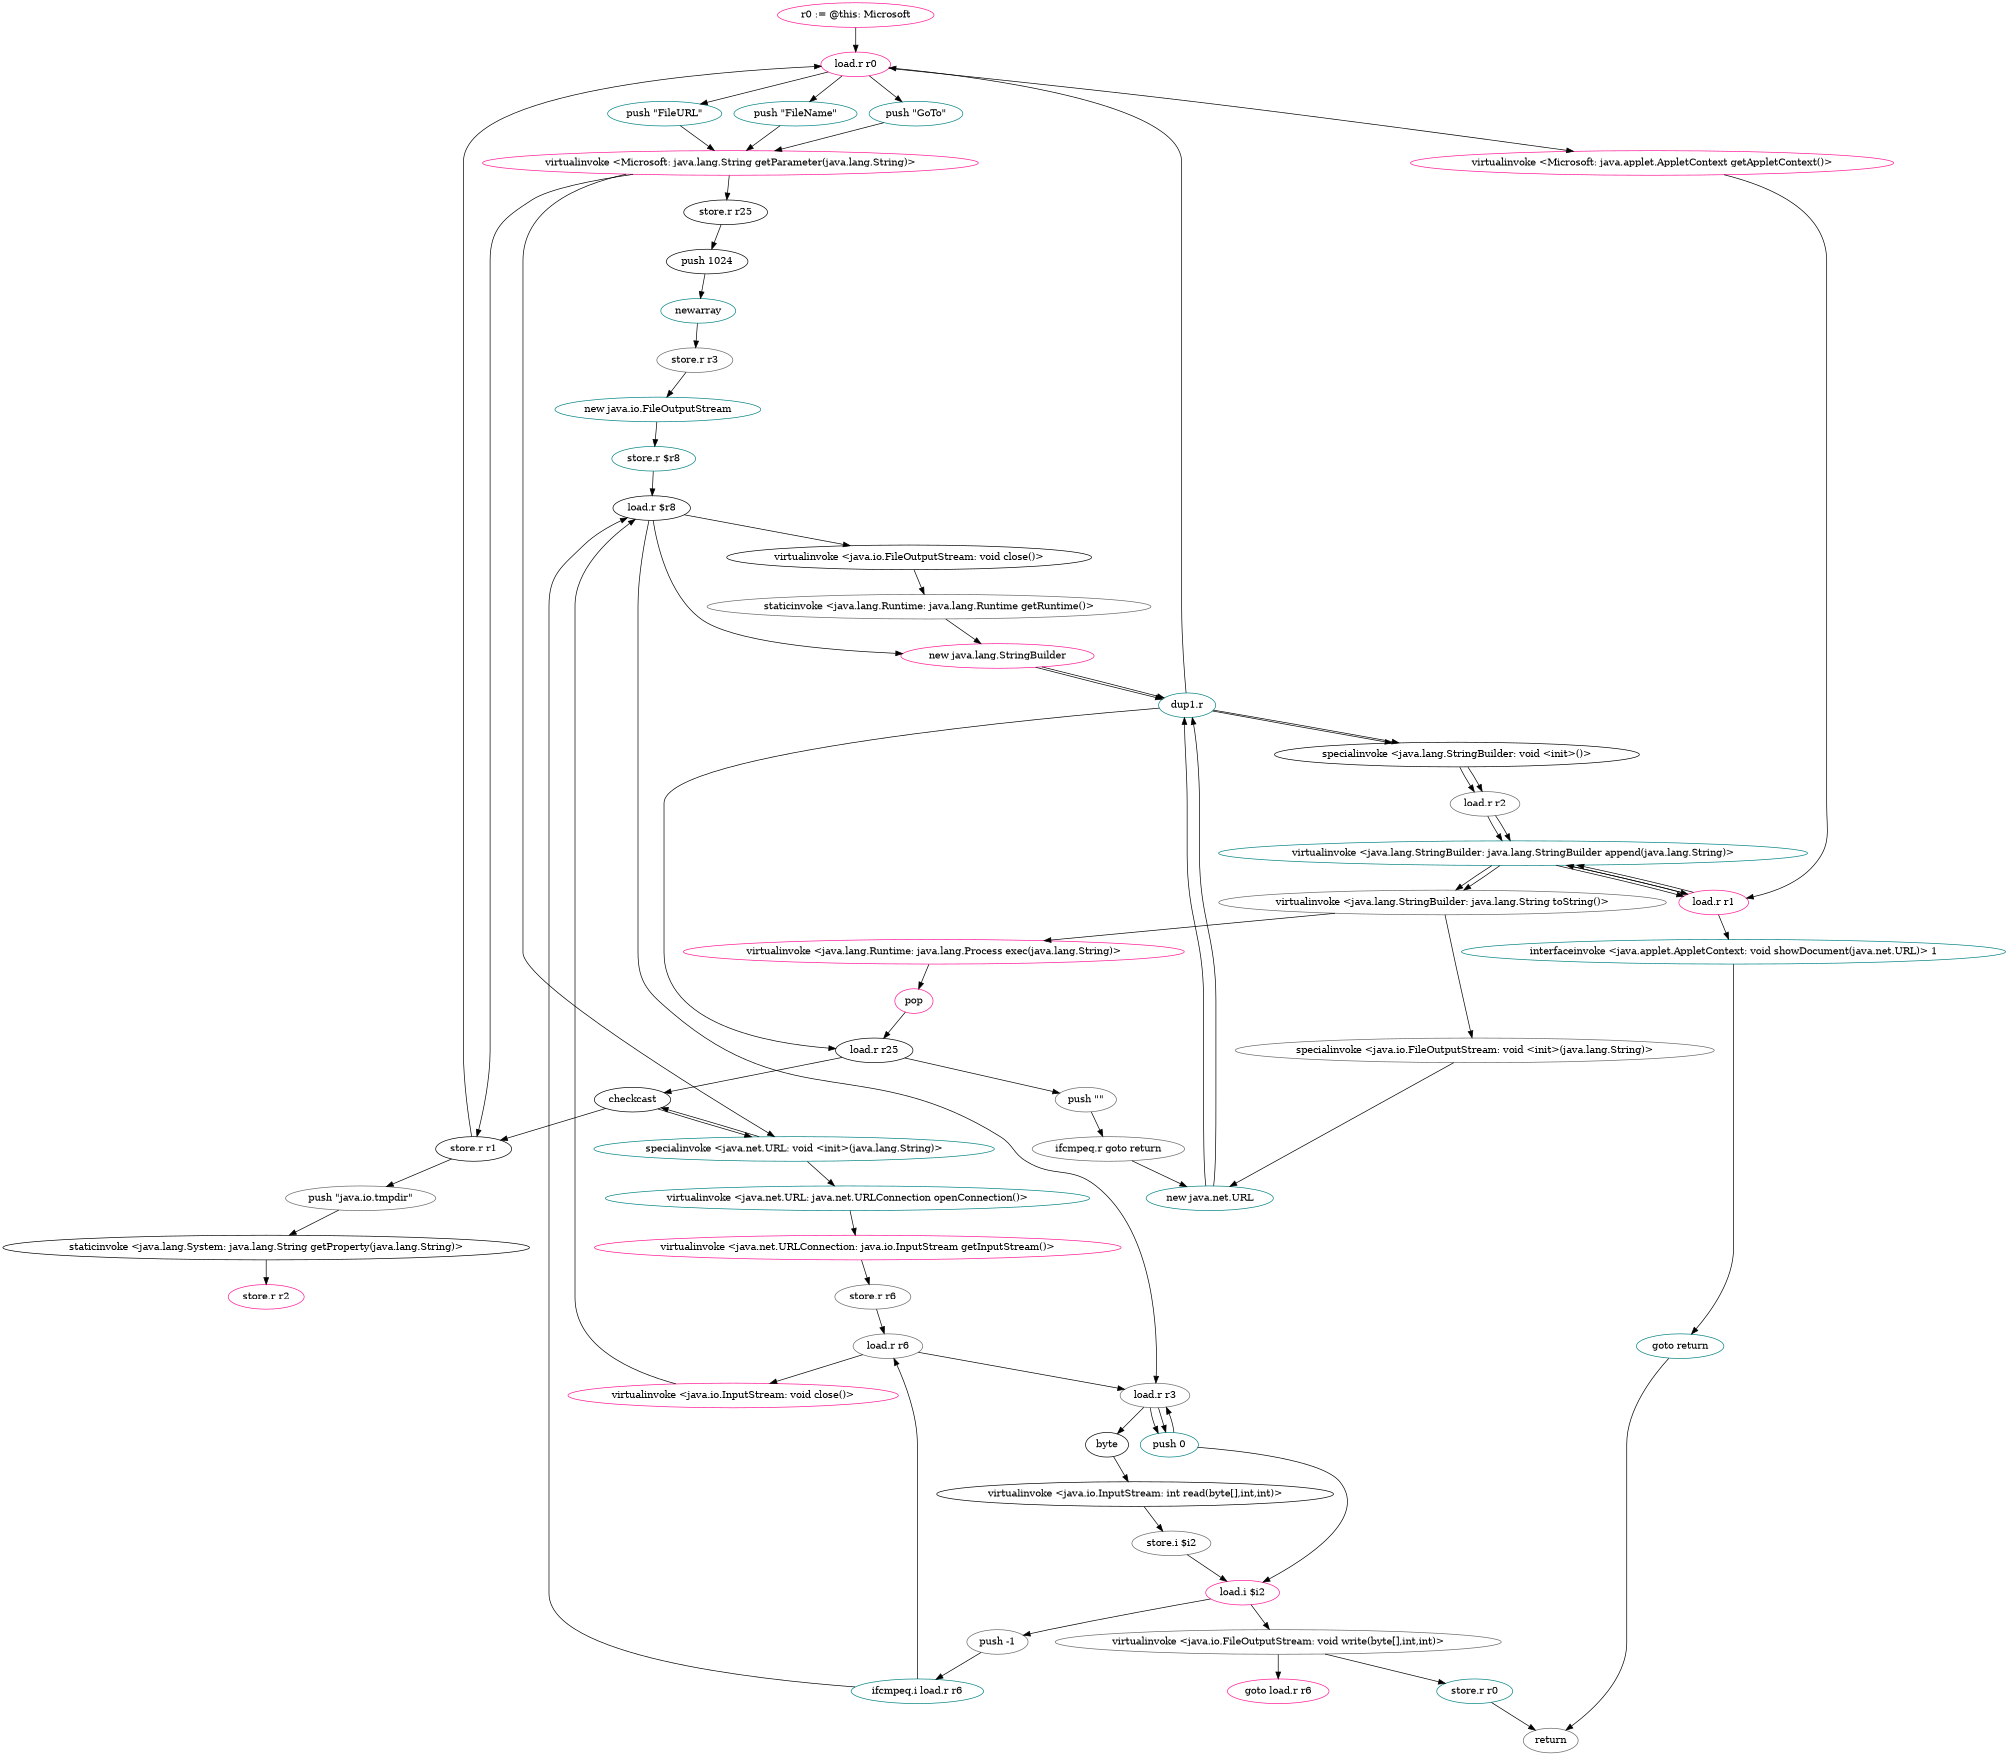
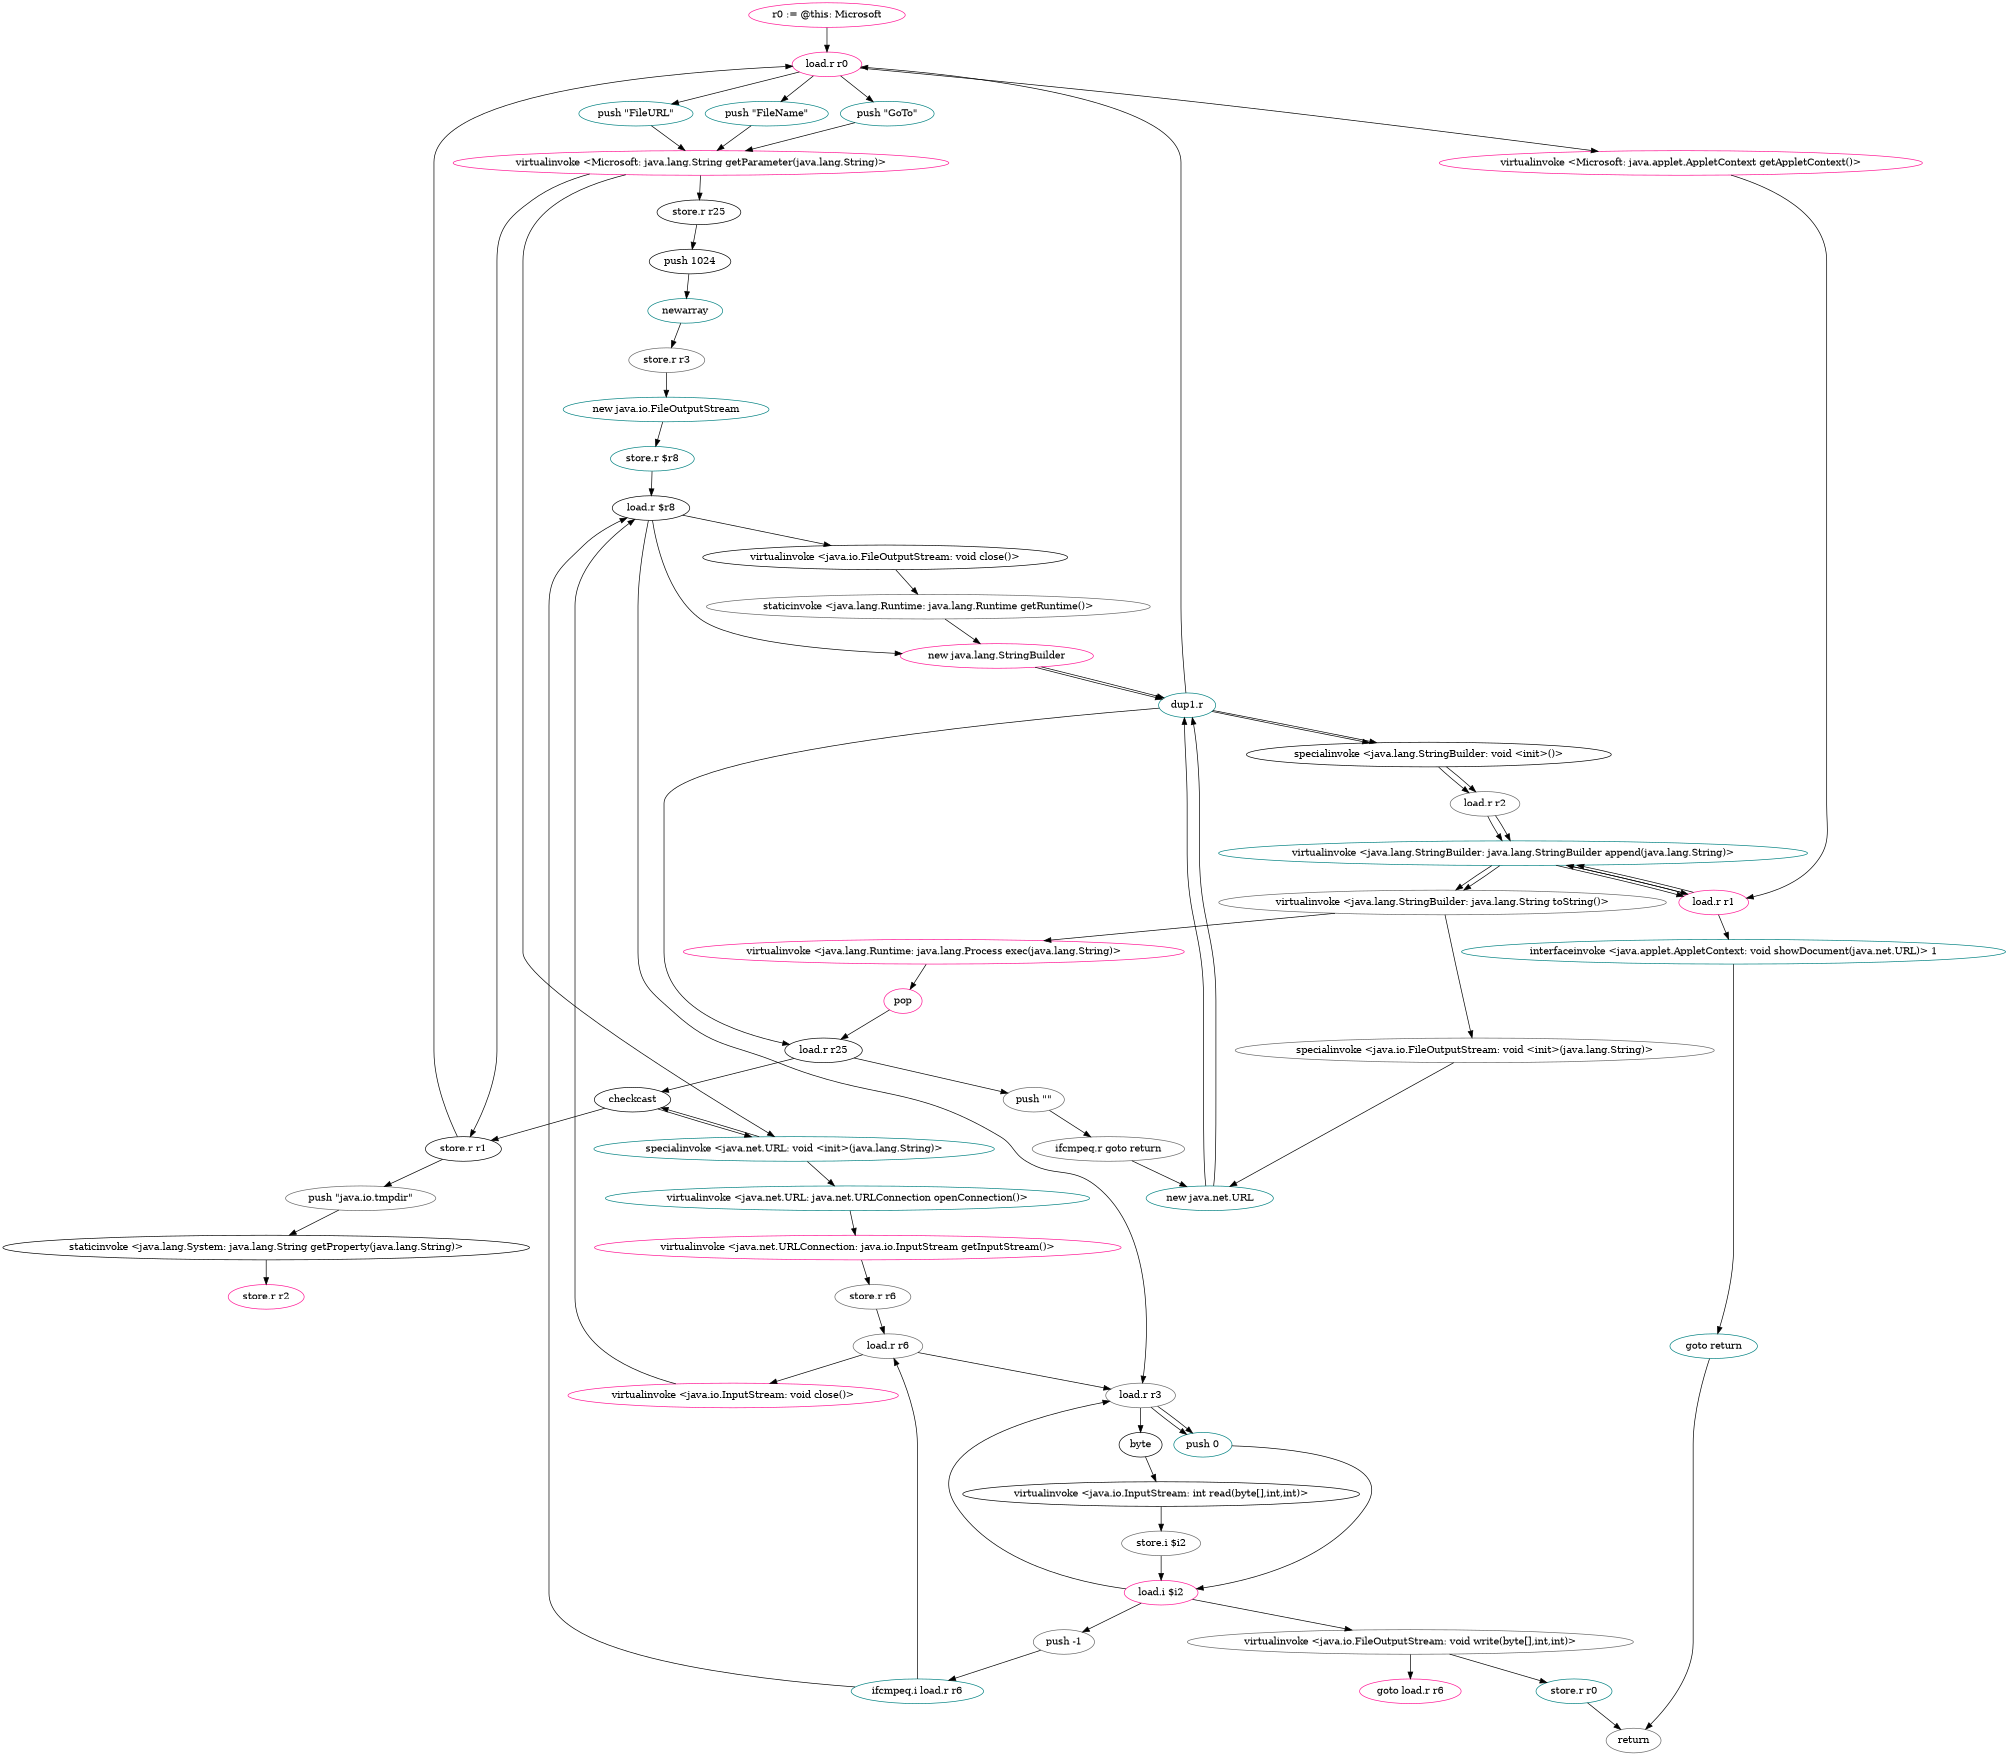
(1172, 1423) -> (954, 1500)
